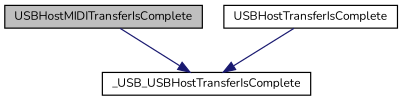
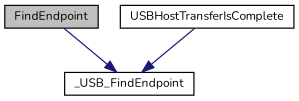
(104, 17) -> (51, 17)
(207, 84) -> (129, 84)
